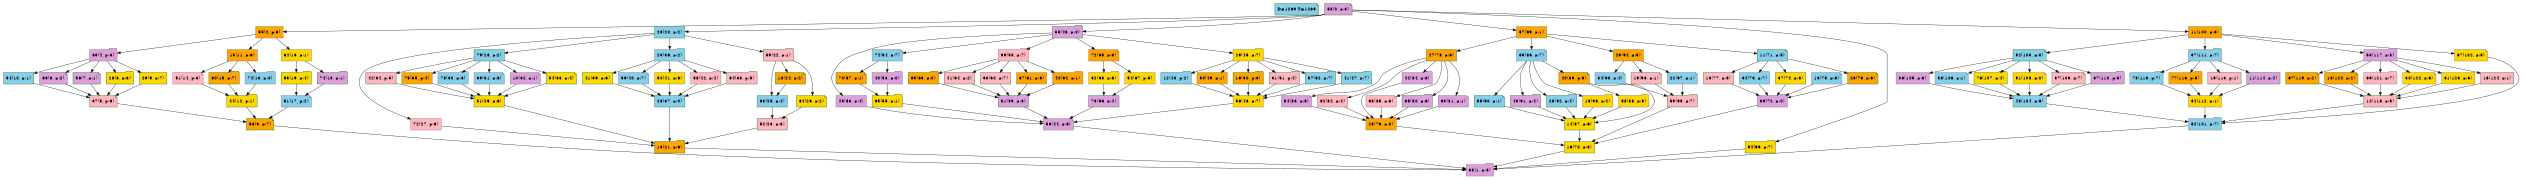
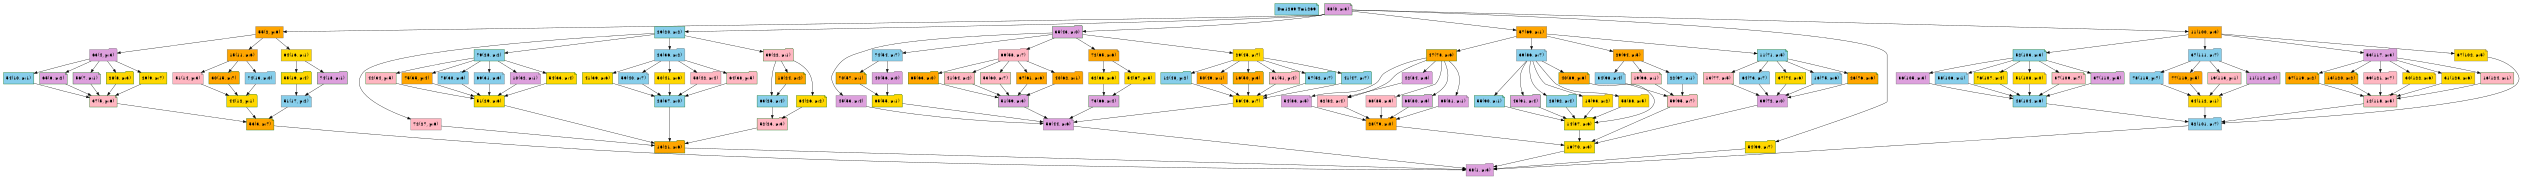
none -> (1798, 66)
(1602, 89) -> (1570, 90)
(1375, 91) -> (1382, 88)
